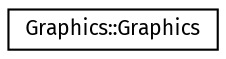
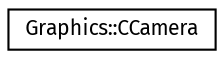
(113, 30) -> (112, 30)
